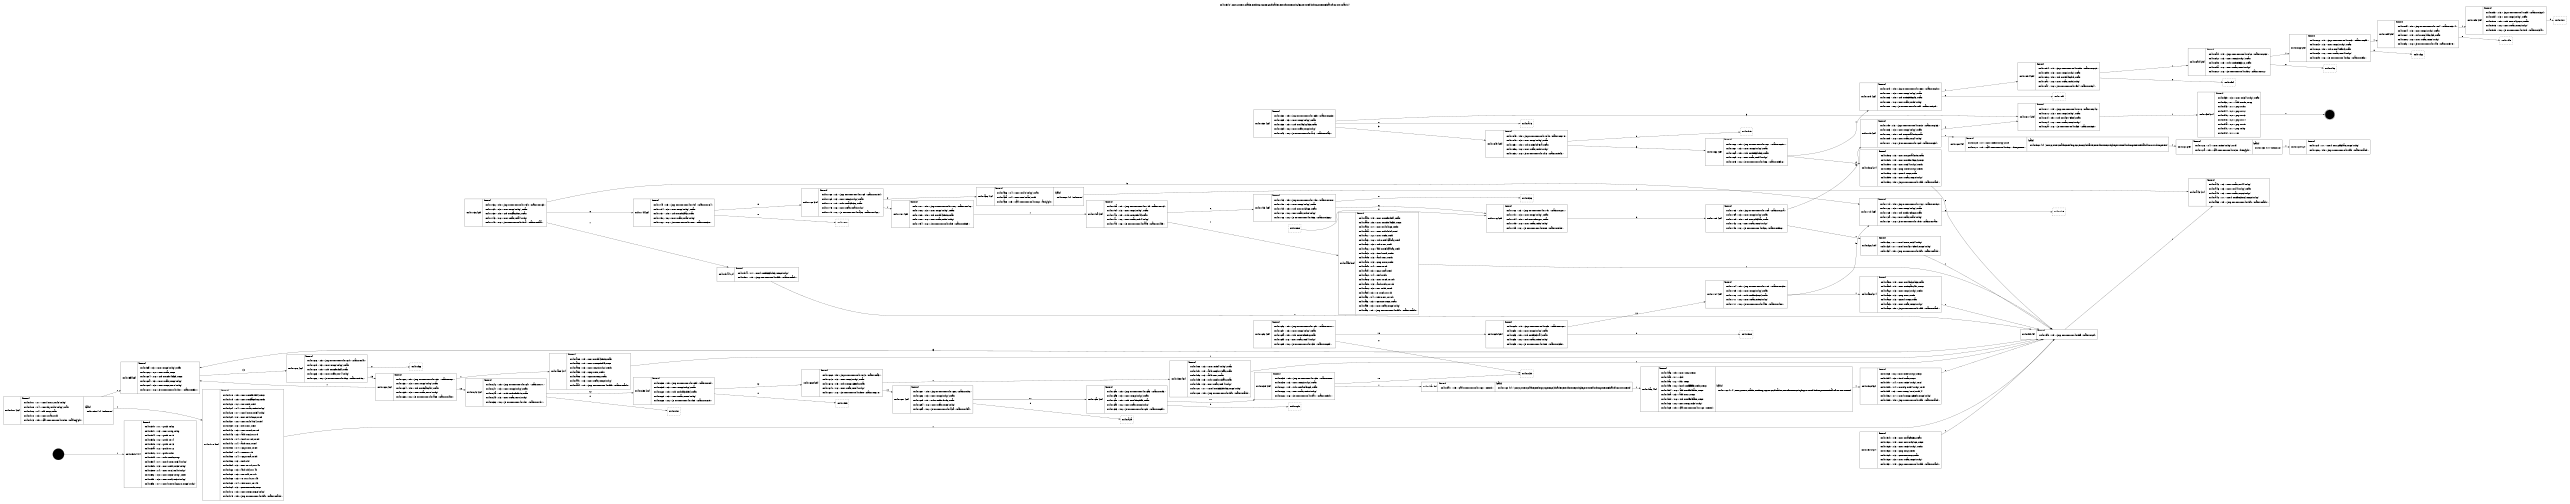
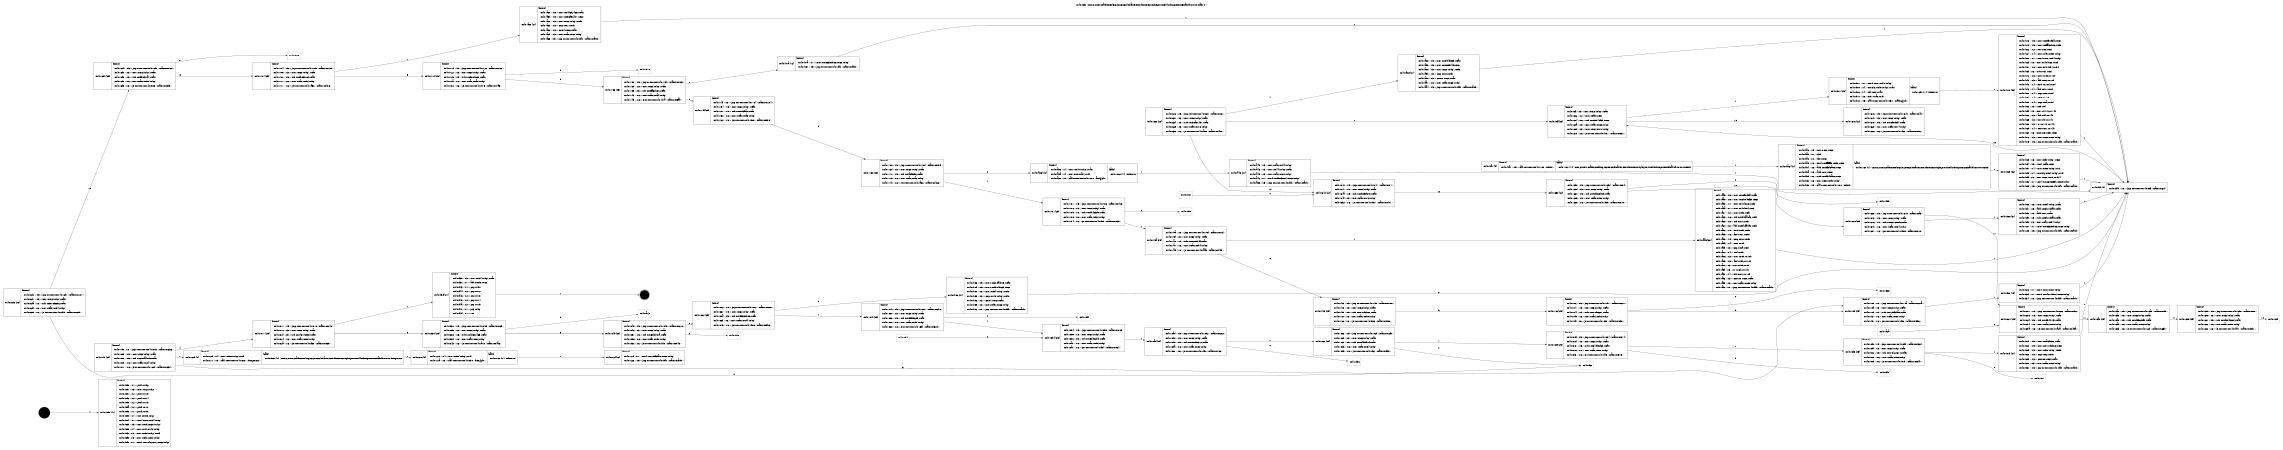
(2161, 80) -> (975, 338)
(1676, 116) -> (378, 334)
(1202, 185) -> (554, 83)
(1833, 188) -> (1033, 369)
(1527, 198) -> none
(1387, 211) -> (1753, 302)
none -> (1186, 212)
(842, 223) -> none
(2138, 268) -> (1705, 174)
none -> (1961, 353)
(1423, 356) -> (800, 375)
(416, 367) -> none
(371, 378) -> none
(1377, 386) -> none
(110, 394) -> (1727, 107)
(606, 404) -> (1252, 195)
(1295, 407) -> none
(1046, 411) -> (1944, 330)
